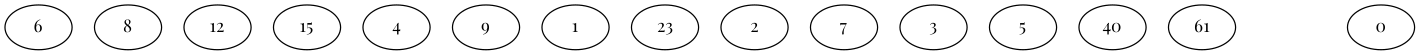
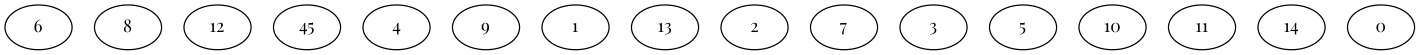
(307, 27) -> (307, 27)
(665, 27) -> (665, 27)
(1113, 27) -> (1113, 27)
(1202, 27) -> (1202, 27)
none -> (1292, 27)
